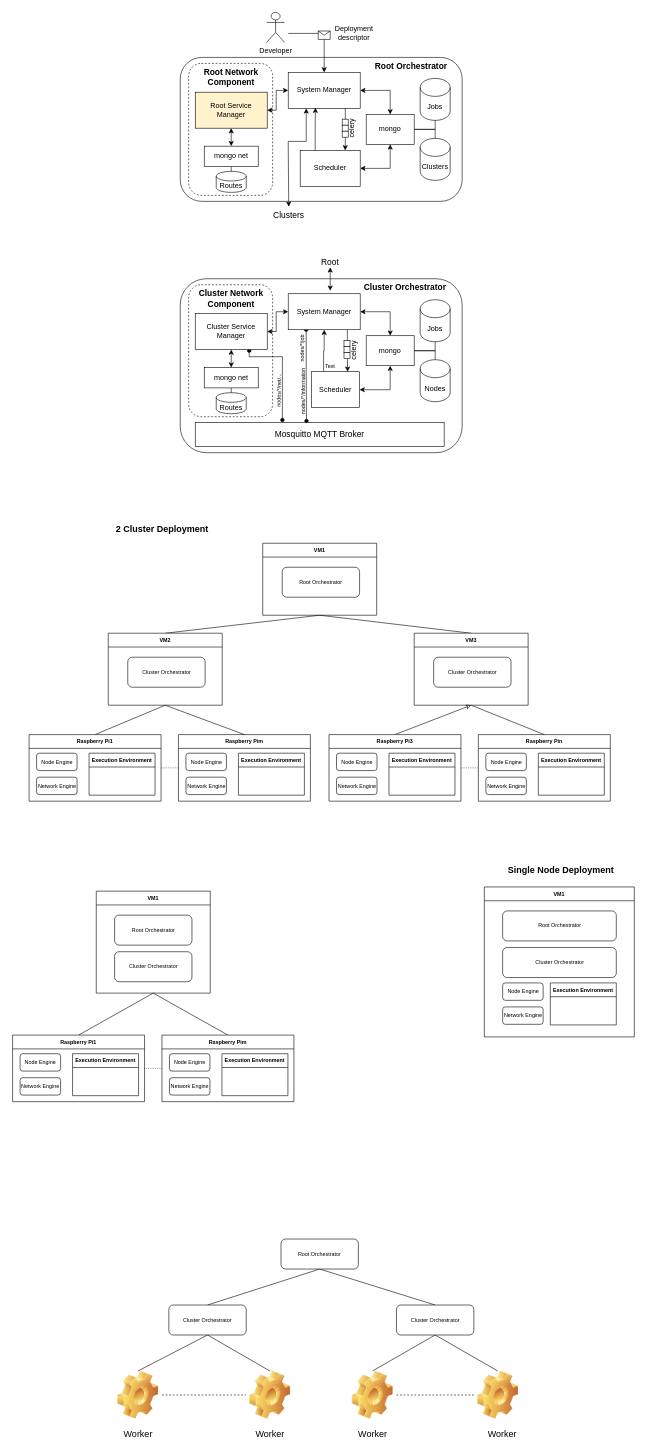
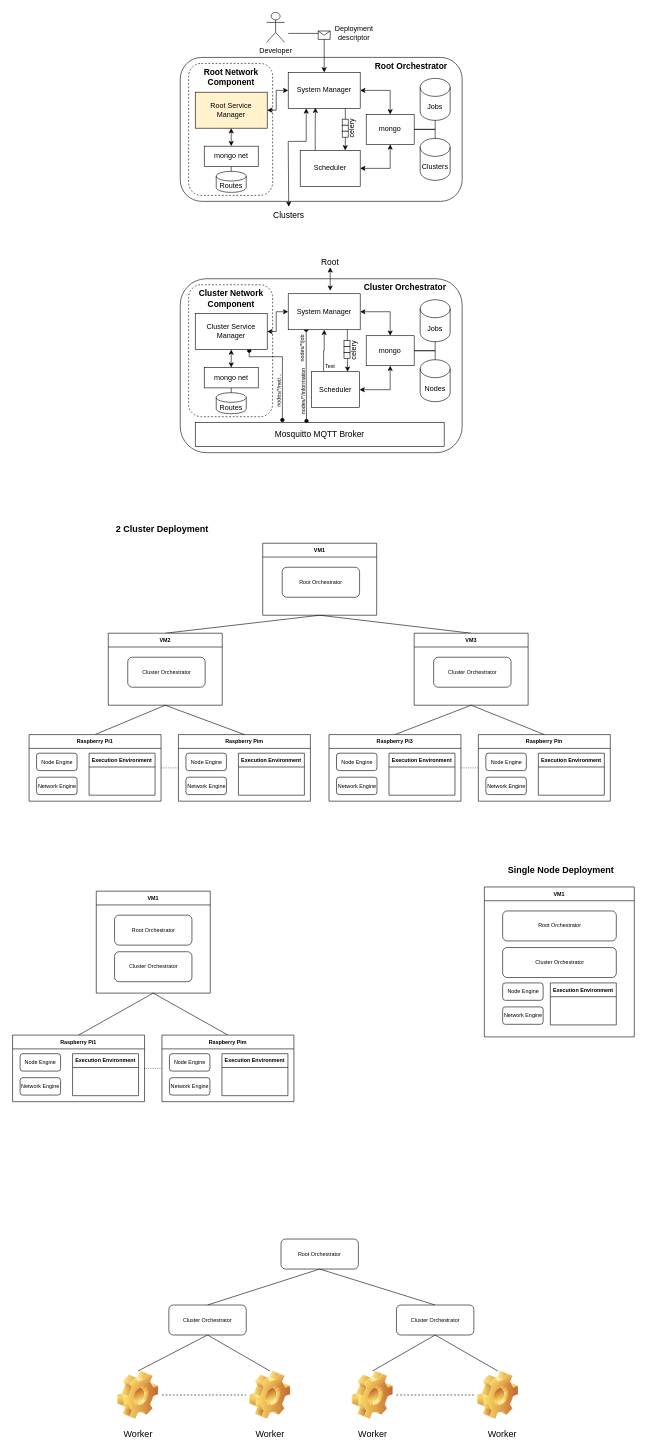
(466, 707) -> (466, 707)
